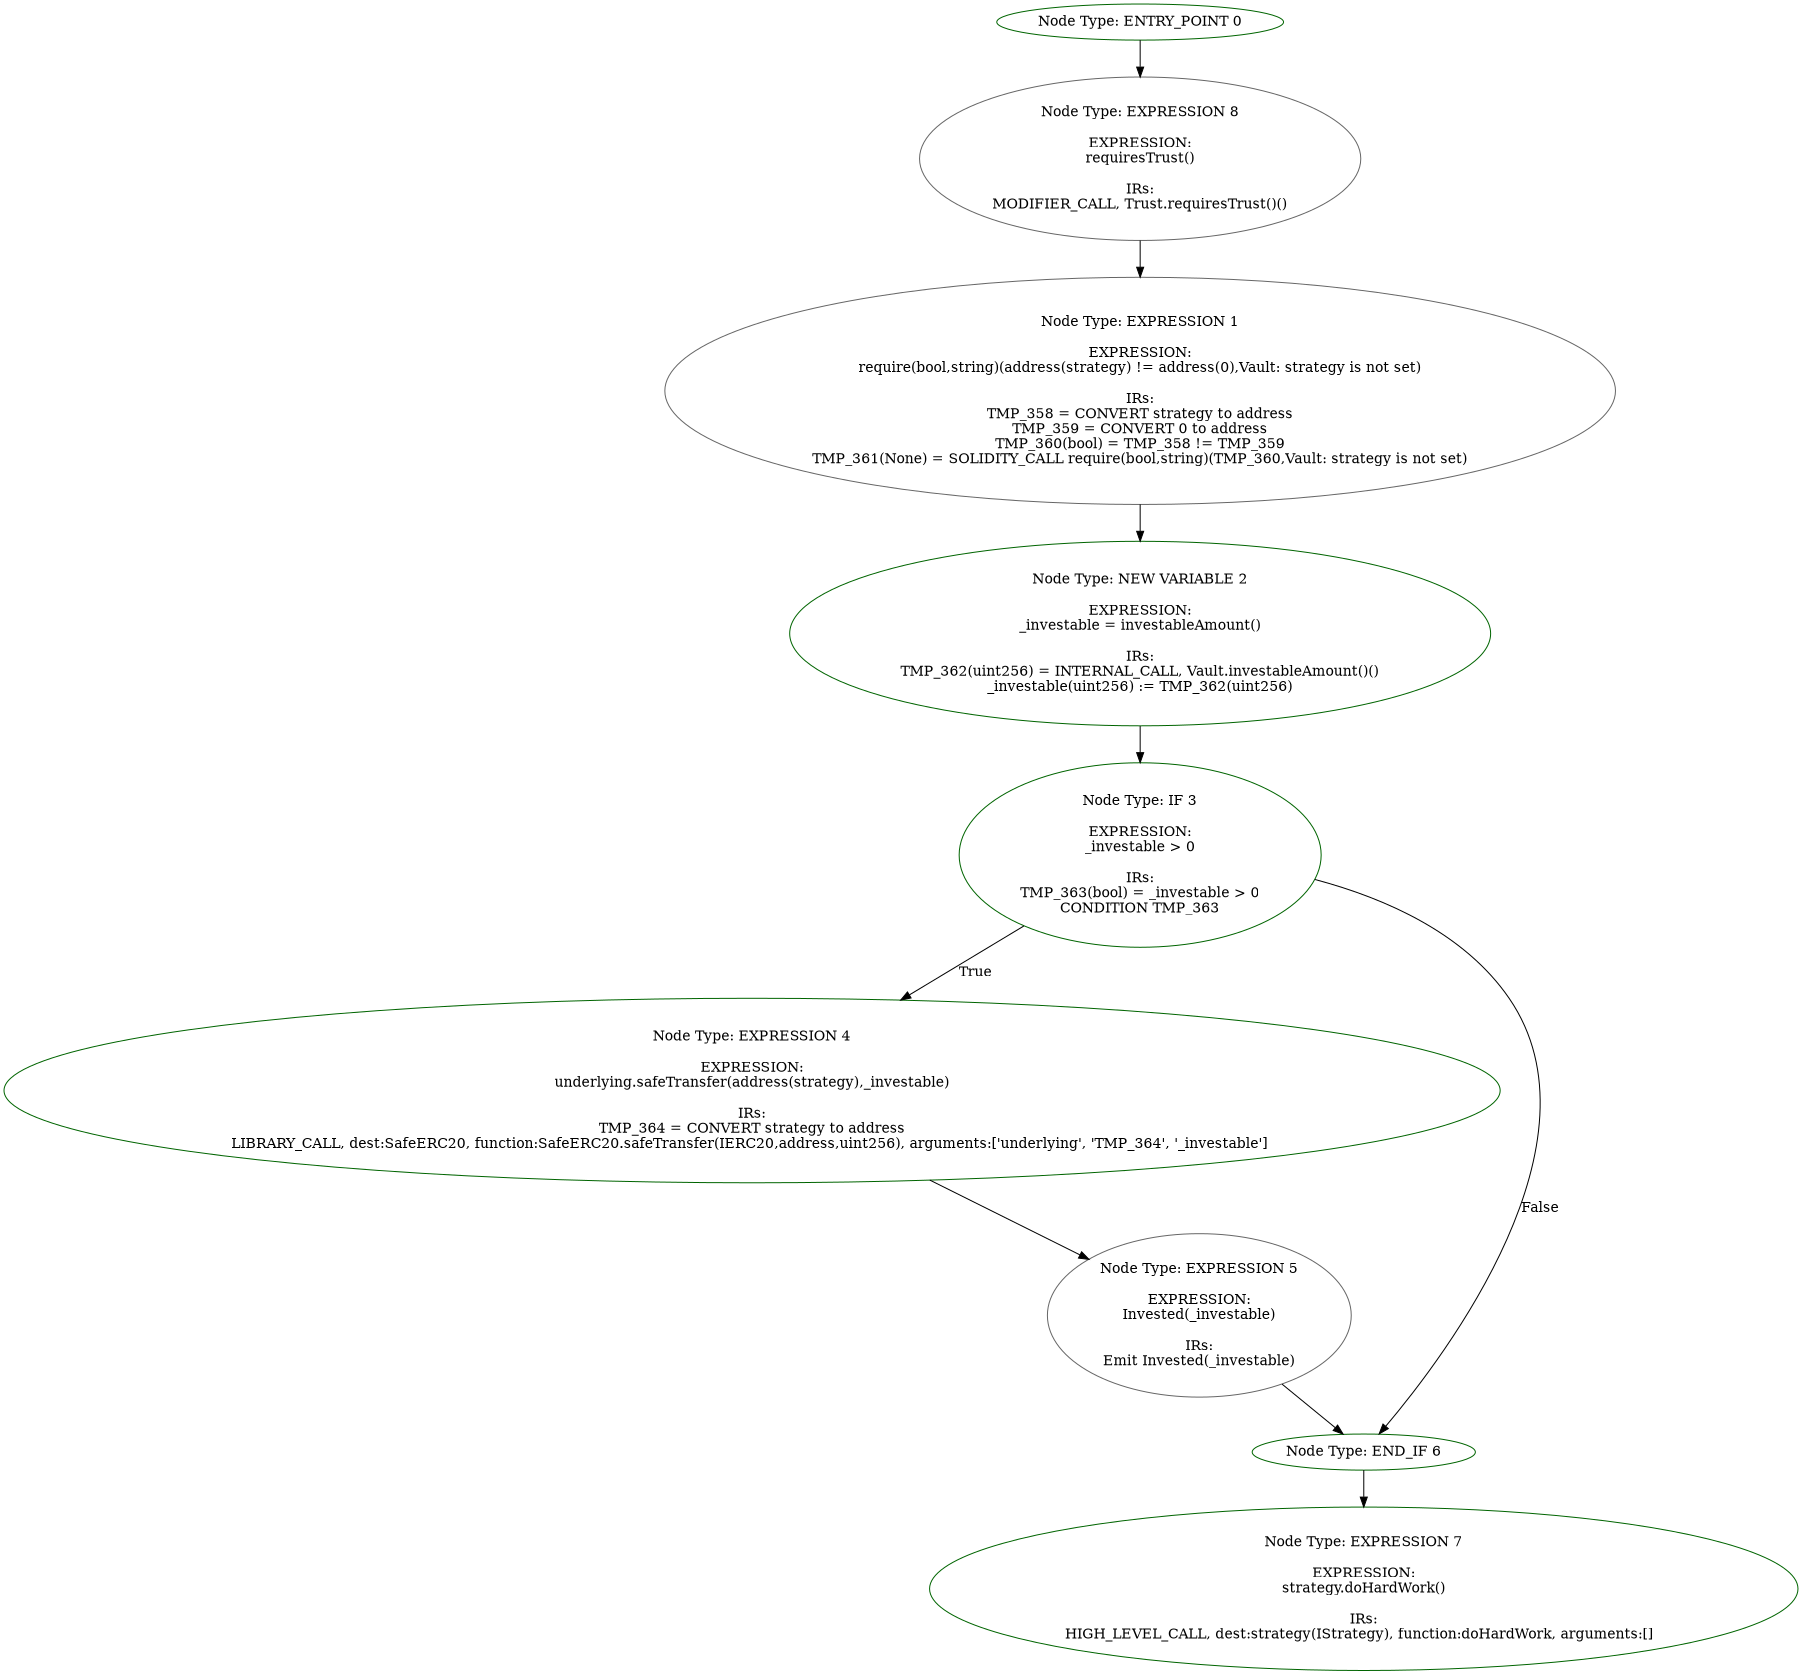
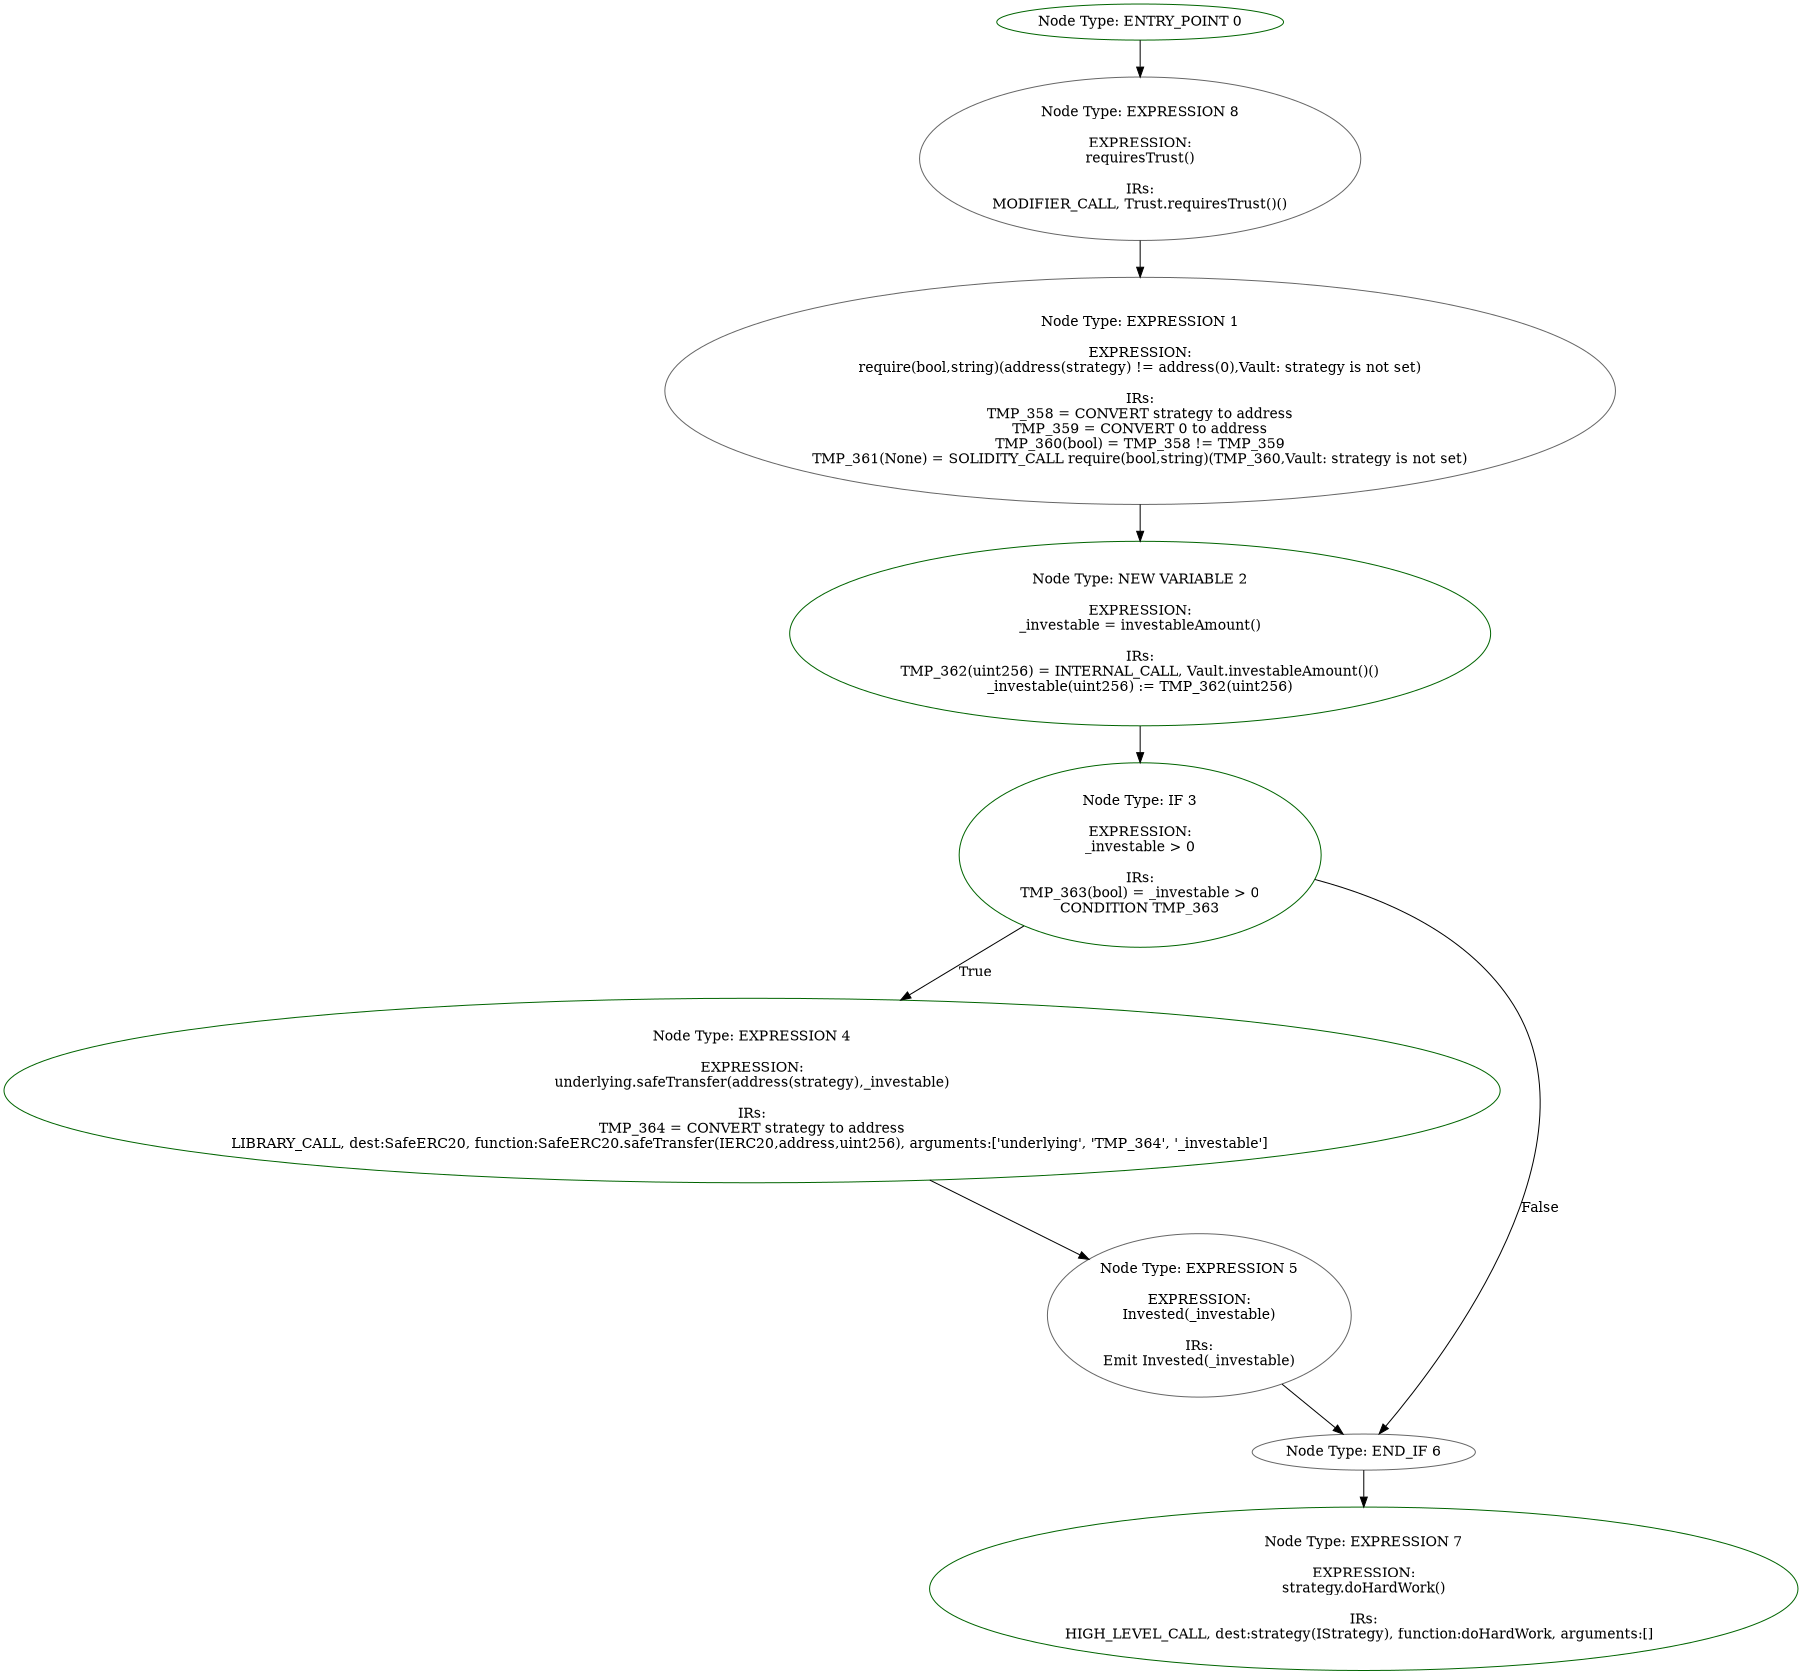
(1364, 1452) -> (1364, 1452)
